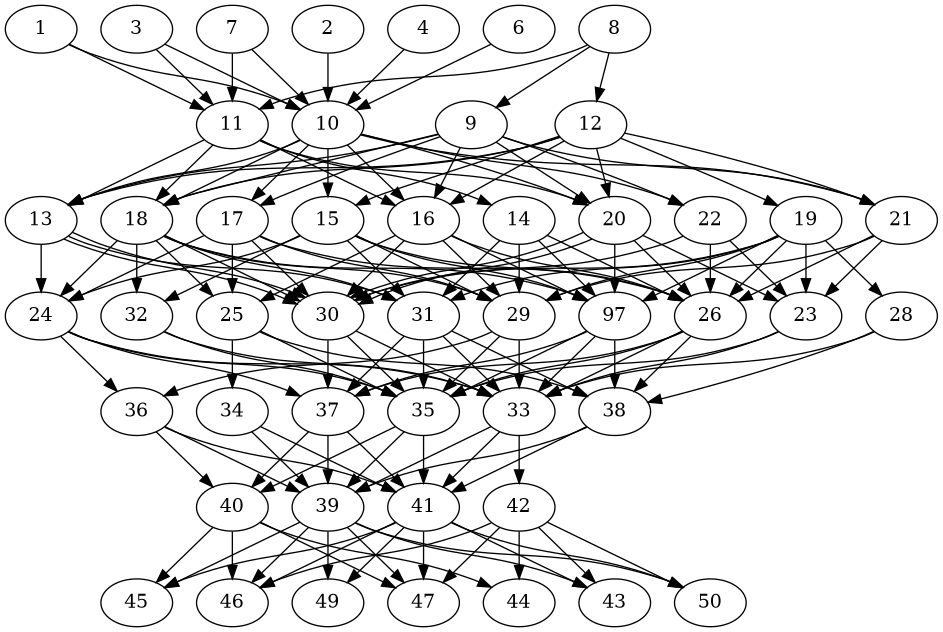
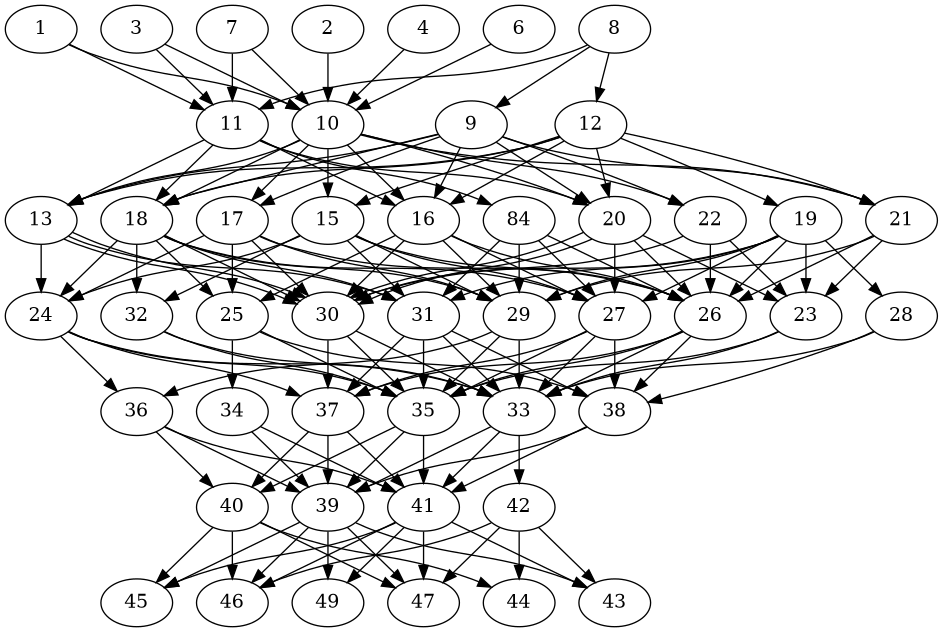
(519, 220) -> (519, 220)
(615, 316) -> (615, 316)
(710, 603) -> none
